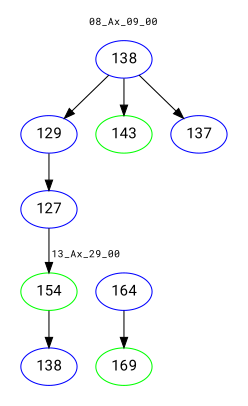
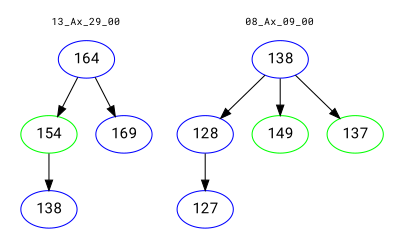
(49, 134) -> (205, 134)
(124, 134) -> (280, 134)
(199, 134) -> (355, 134)
(49, 251) -> (70, 92)
(124, 367) -> (124, 134)
